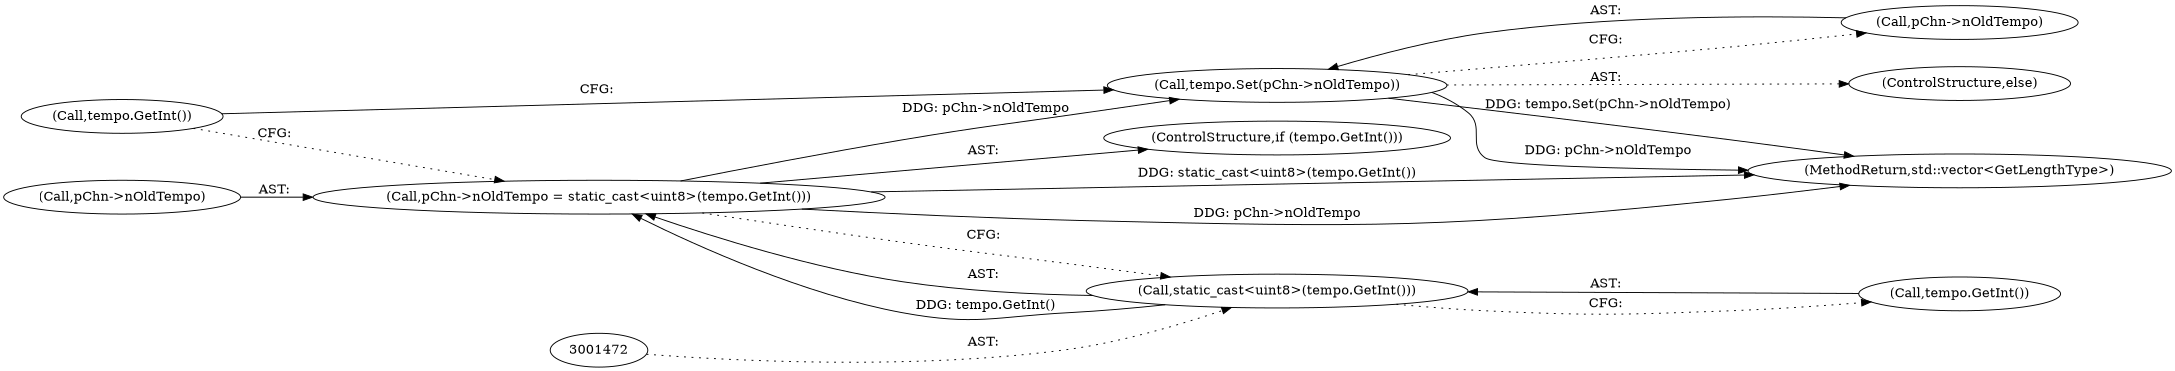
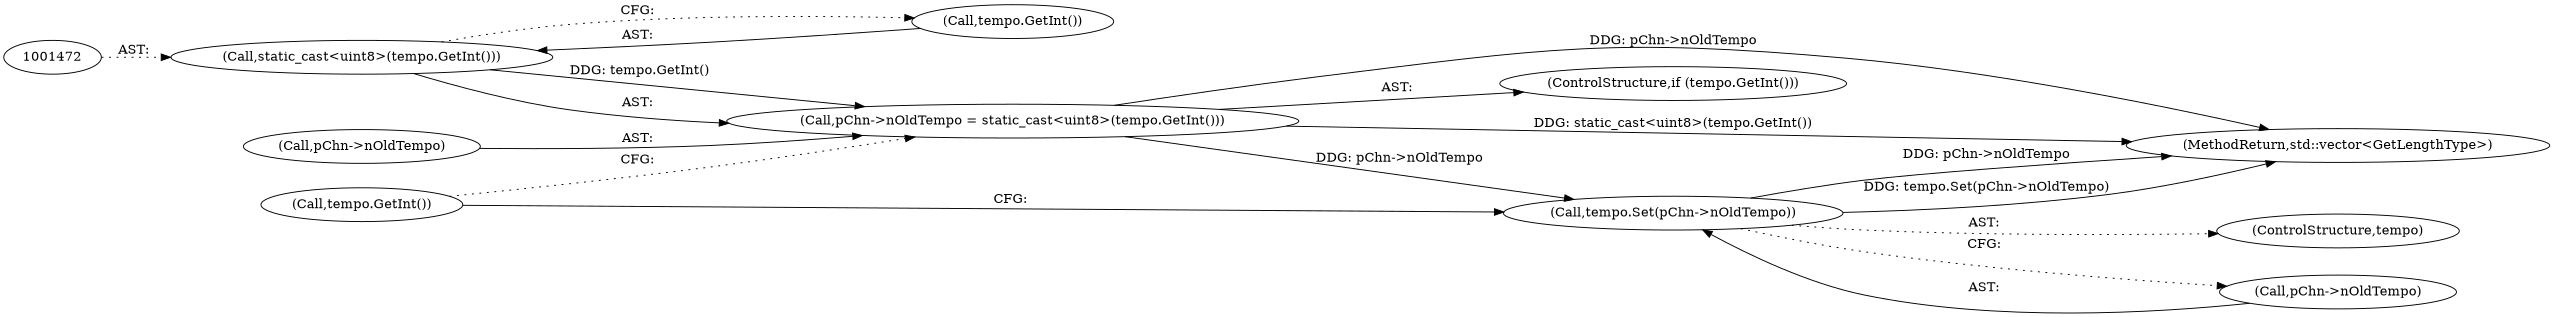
(1960, 84) -> (2338, 231)
(931, 246) -> none
(599, 350) -> (53, 57)
